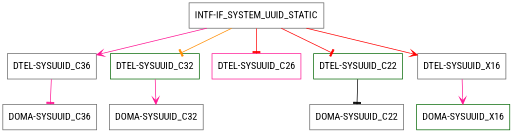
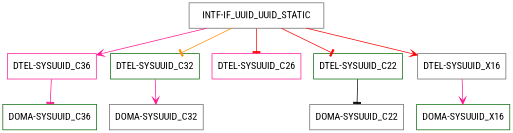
(256, 16) -> (256, 16)
(52, 66) -> (52, 66)
(50, 117) -> (50, 117)
